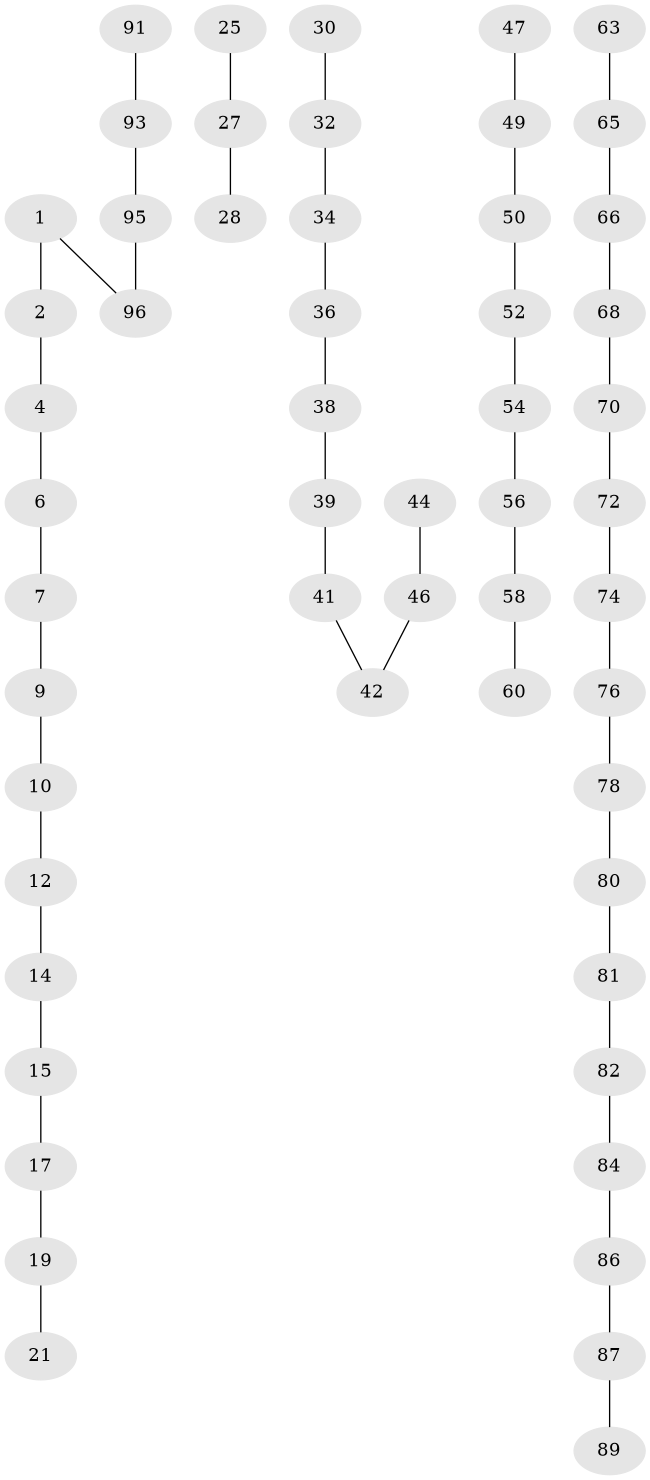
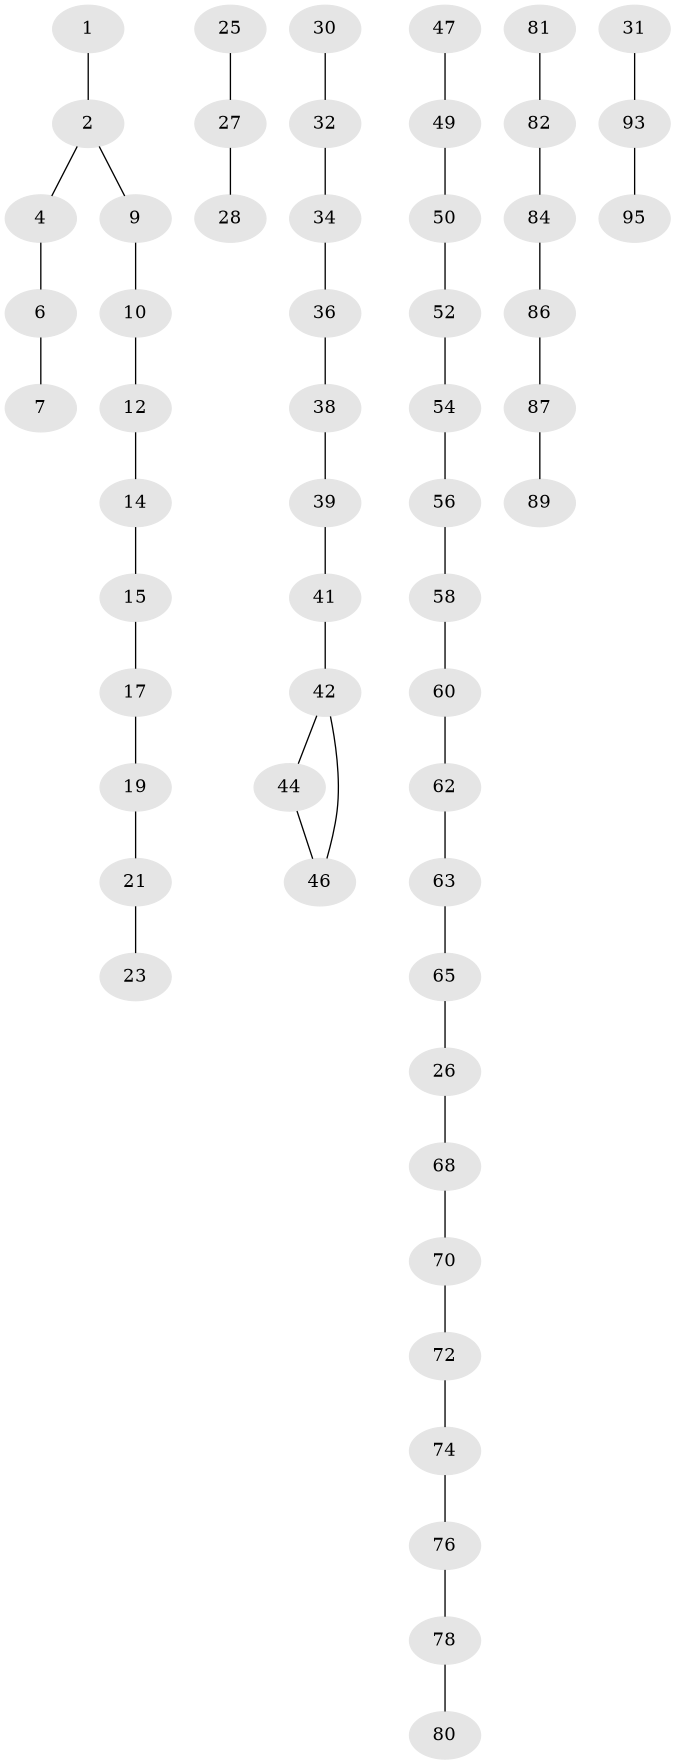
(136, 29) -> (635, 29)
(610, 219) -> (445, 1072)
(136, 313) -> none
(41, 645) -> (112, 171)
none -> (308, 740)
none -> (445, 787)
(610, 930) -> none
none -> (136, 977)
